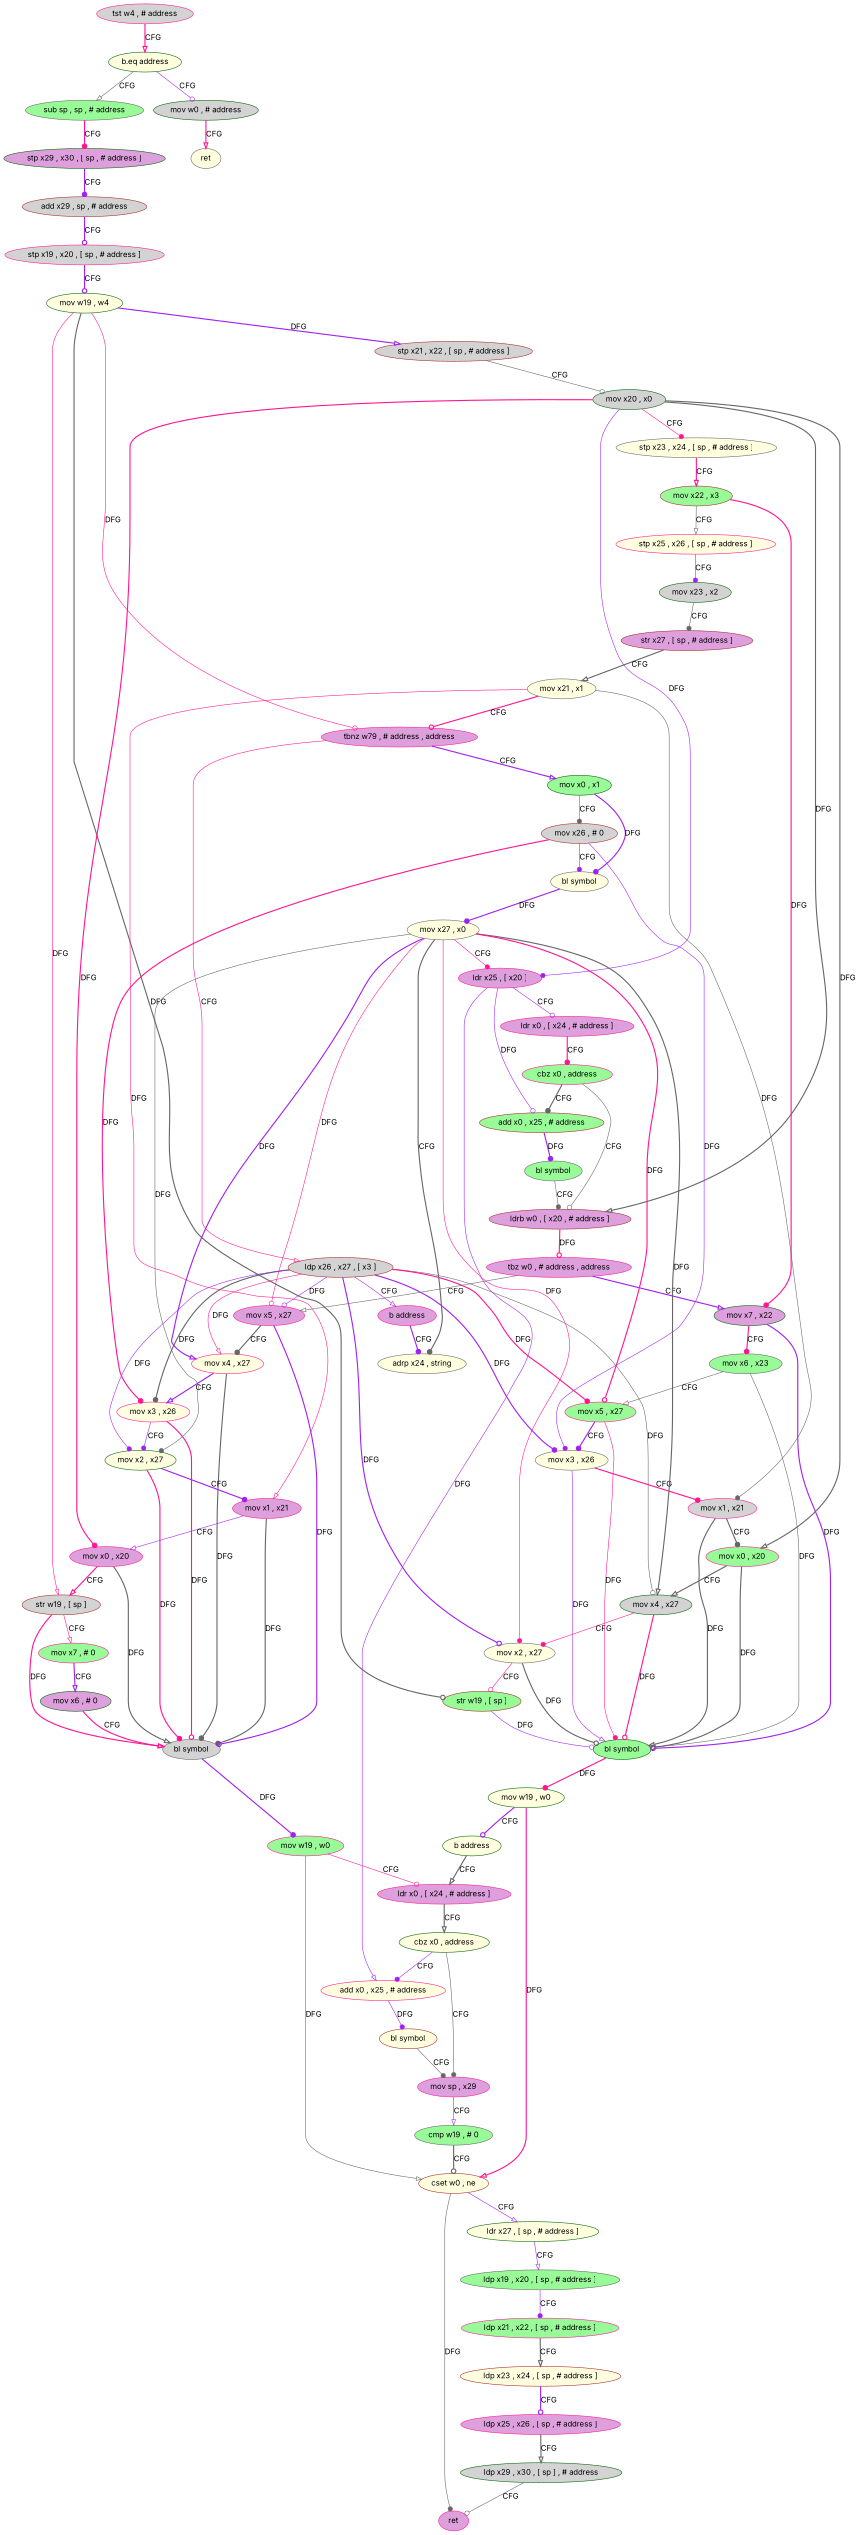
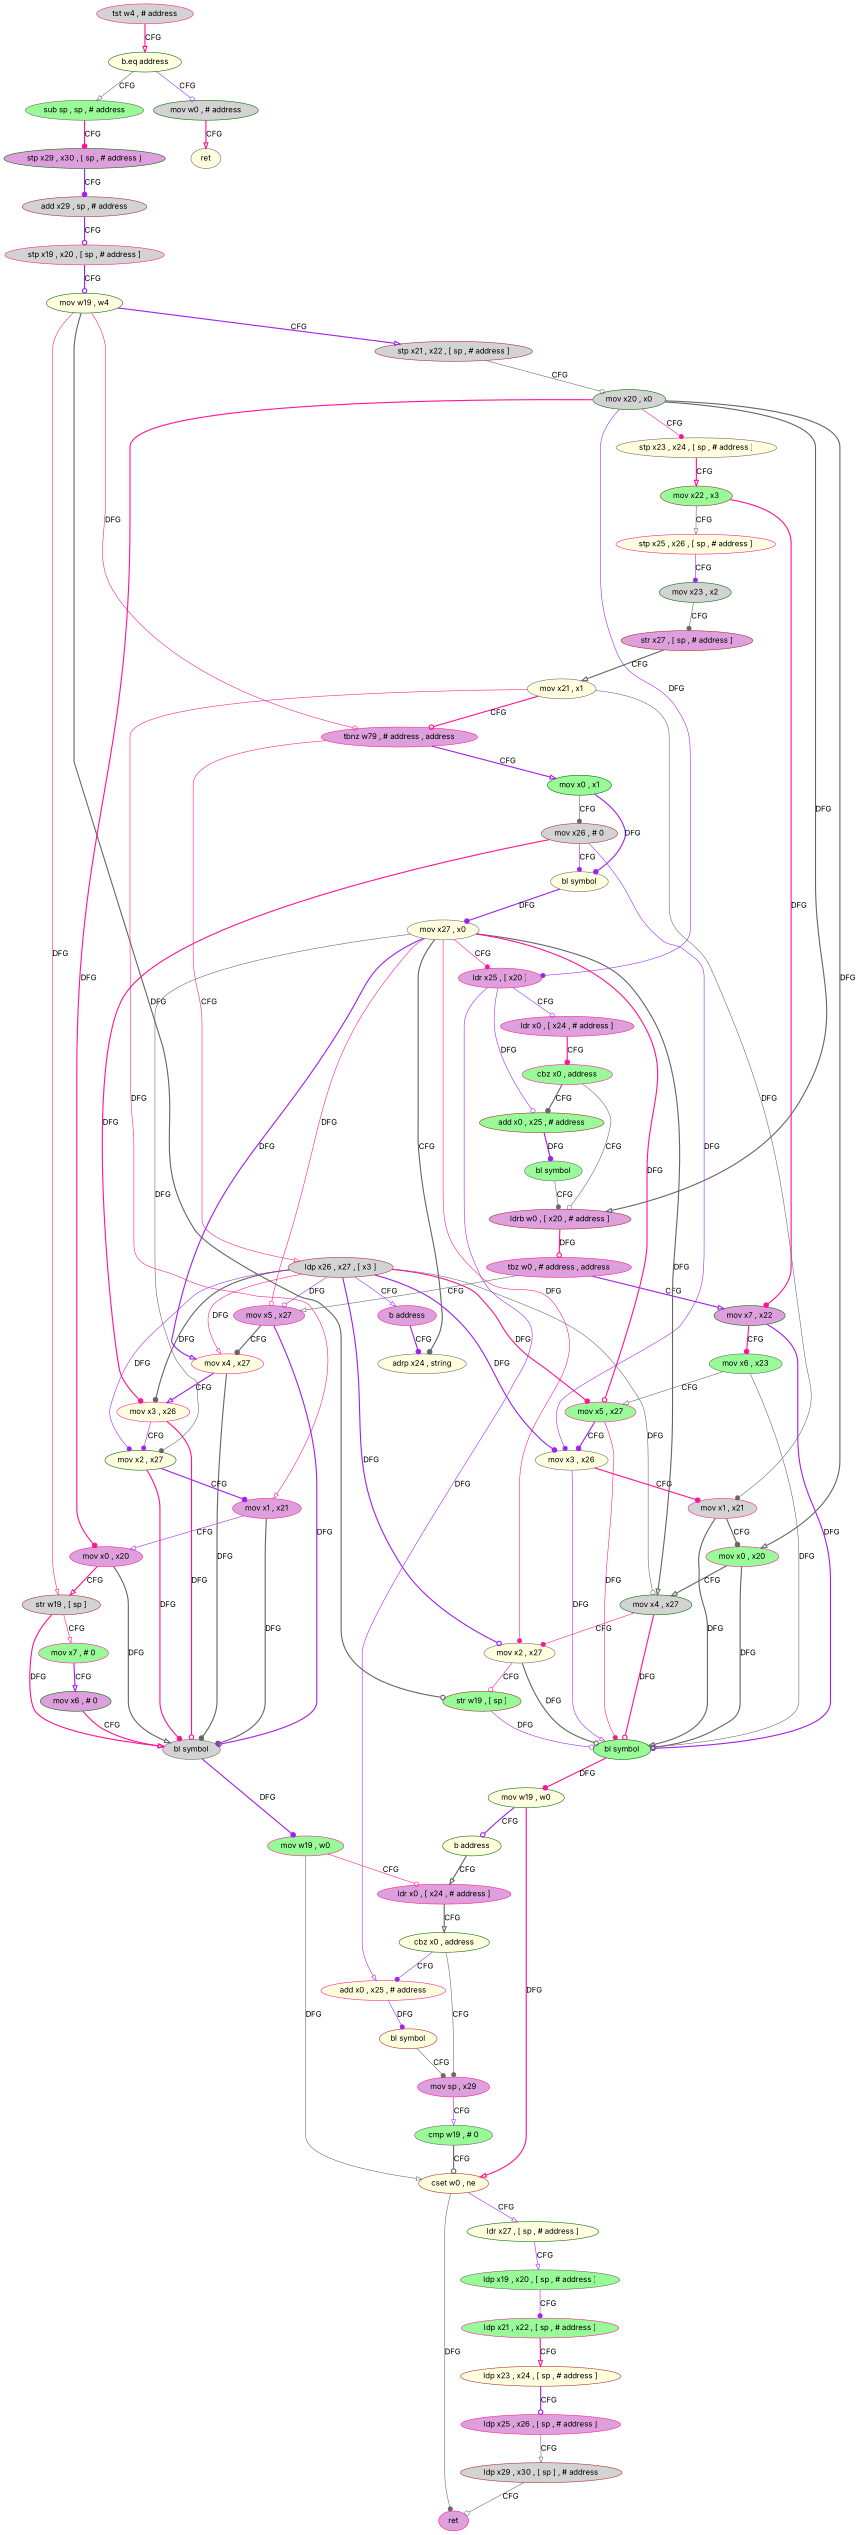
(299, 327) -> (299, 327)
(540, 2349) -> (540, 2349)
(541, 2446) -> (541, 2446)
(541, 2473) -> (541, 2473)
